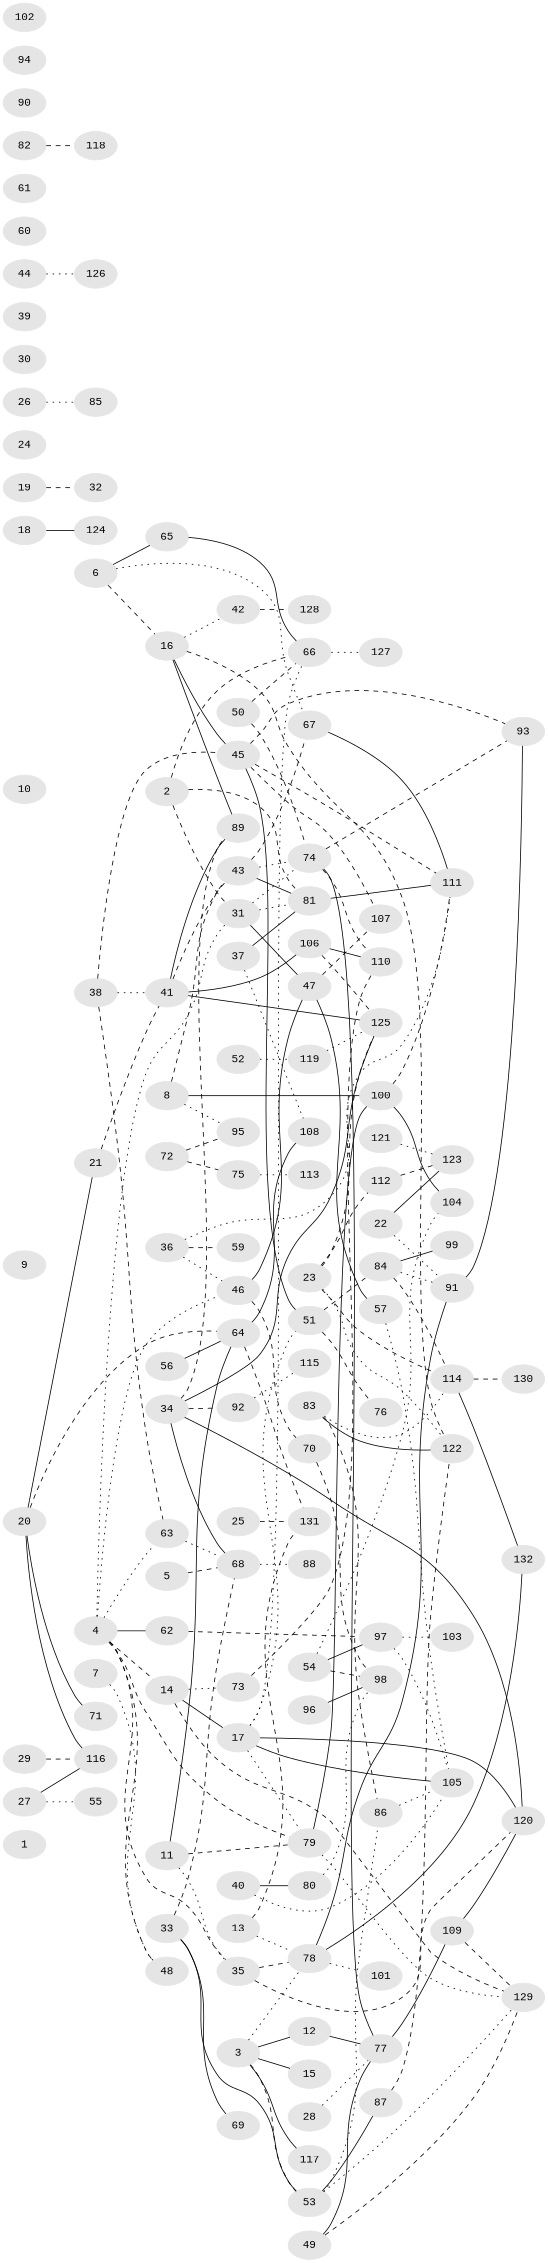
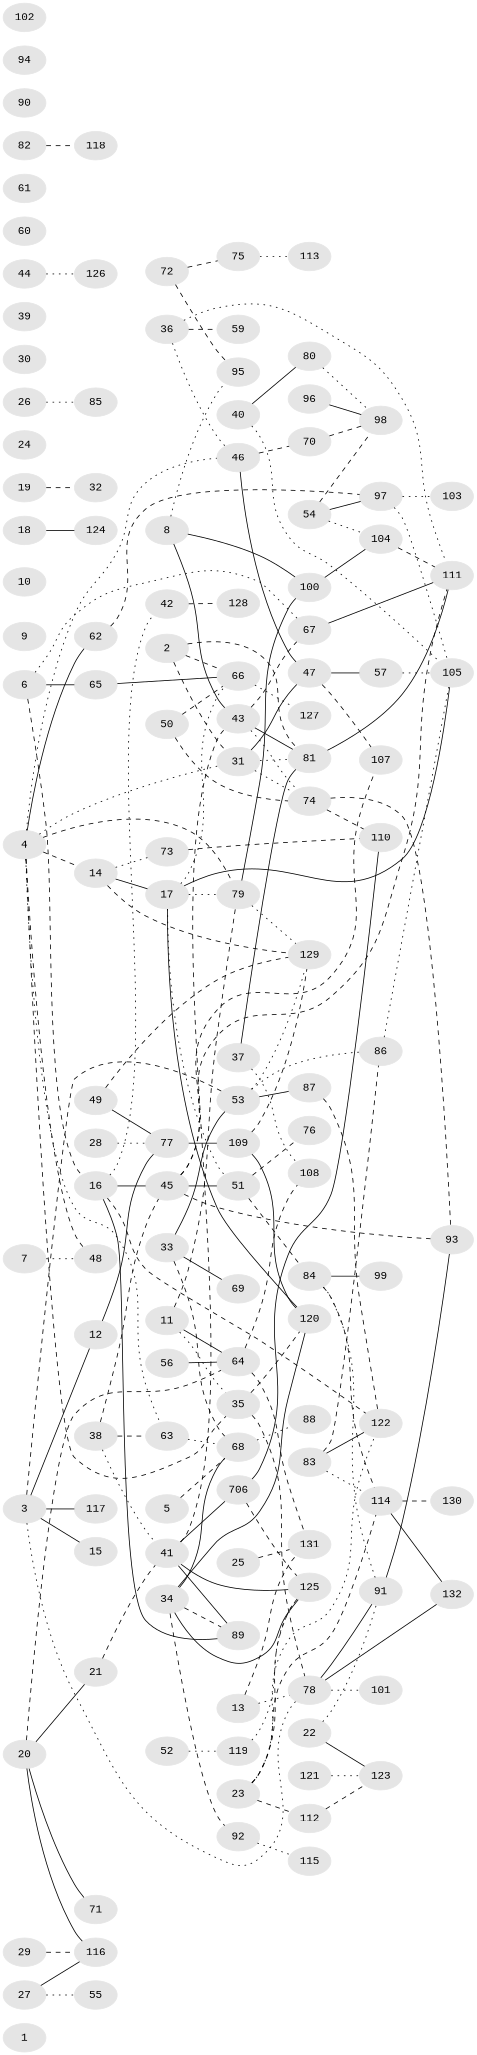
(310, 944) -> (238, 1490)
(194, 985) -> (198, 627)
(415, 1040) -> (410, 554)
(273, 1266) -> (270, 1266)
(353, 1540) -> none
